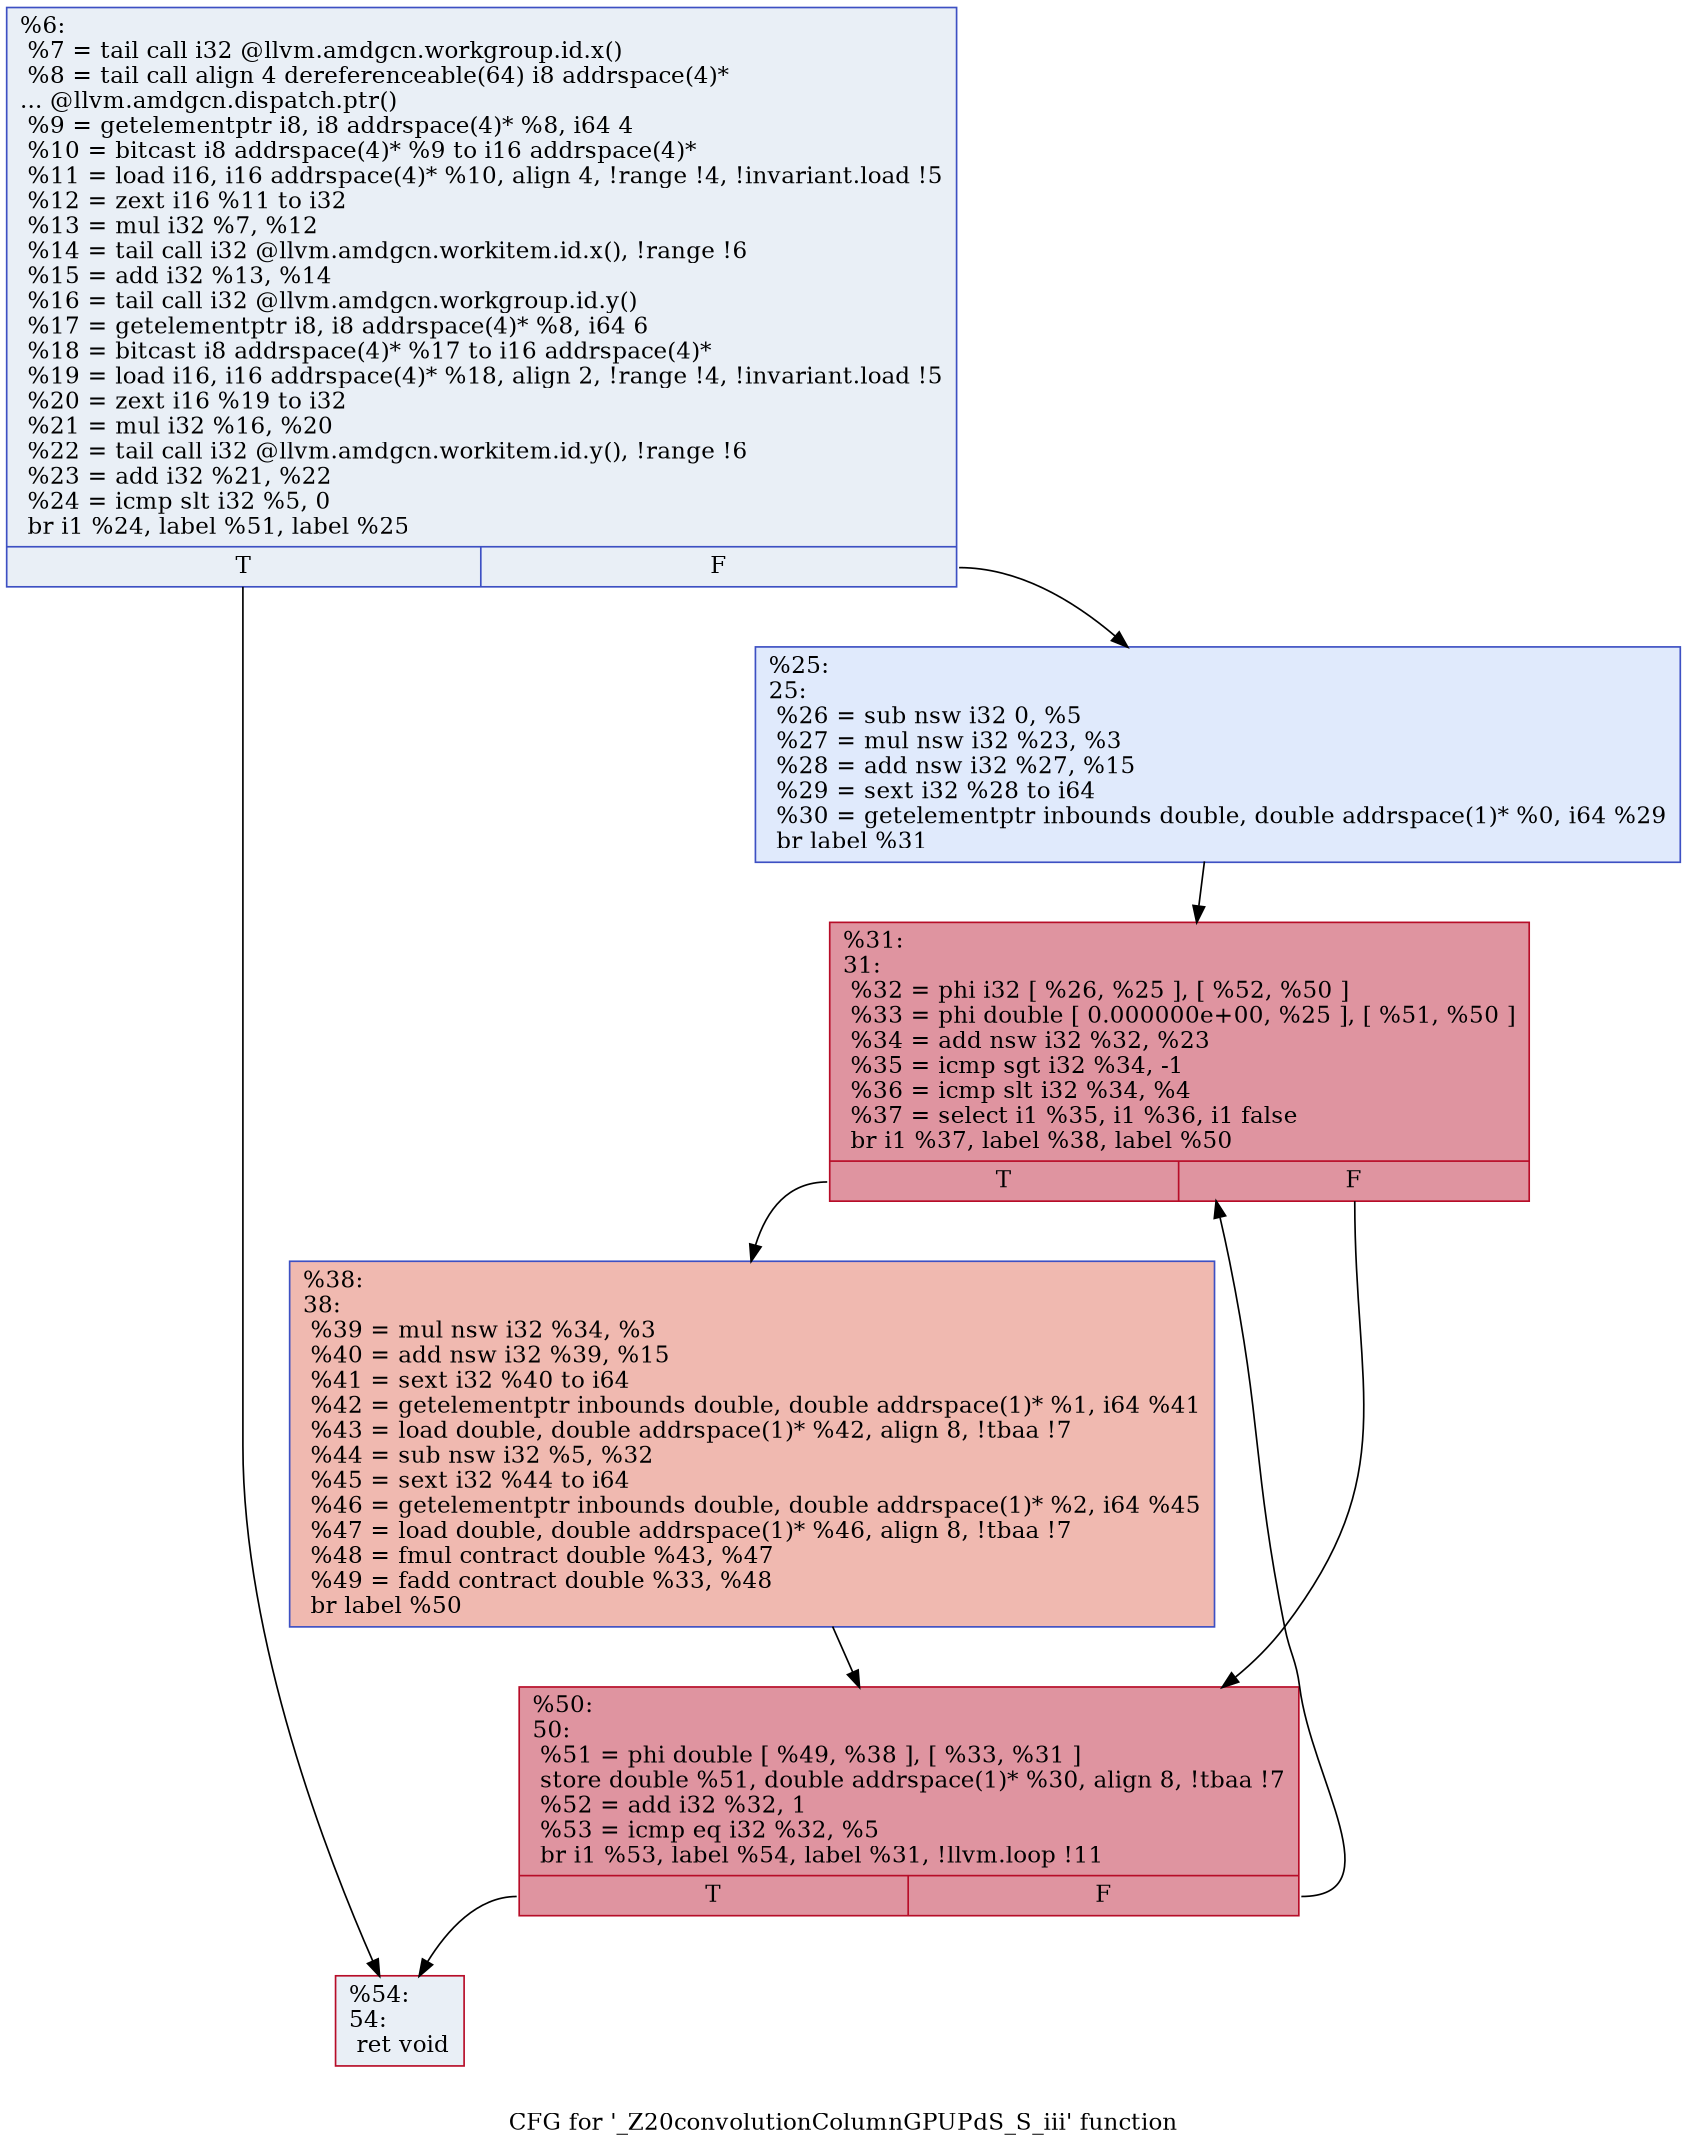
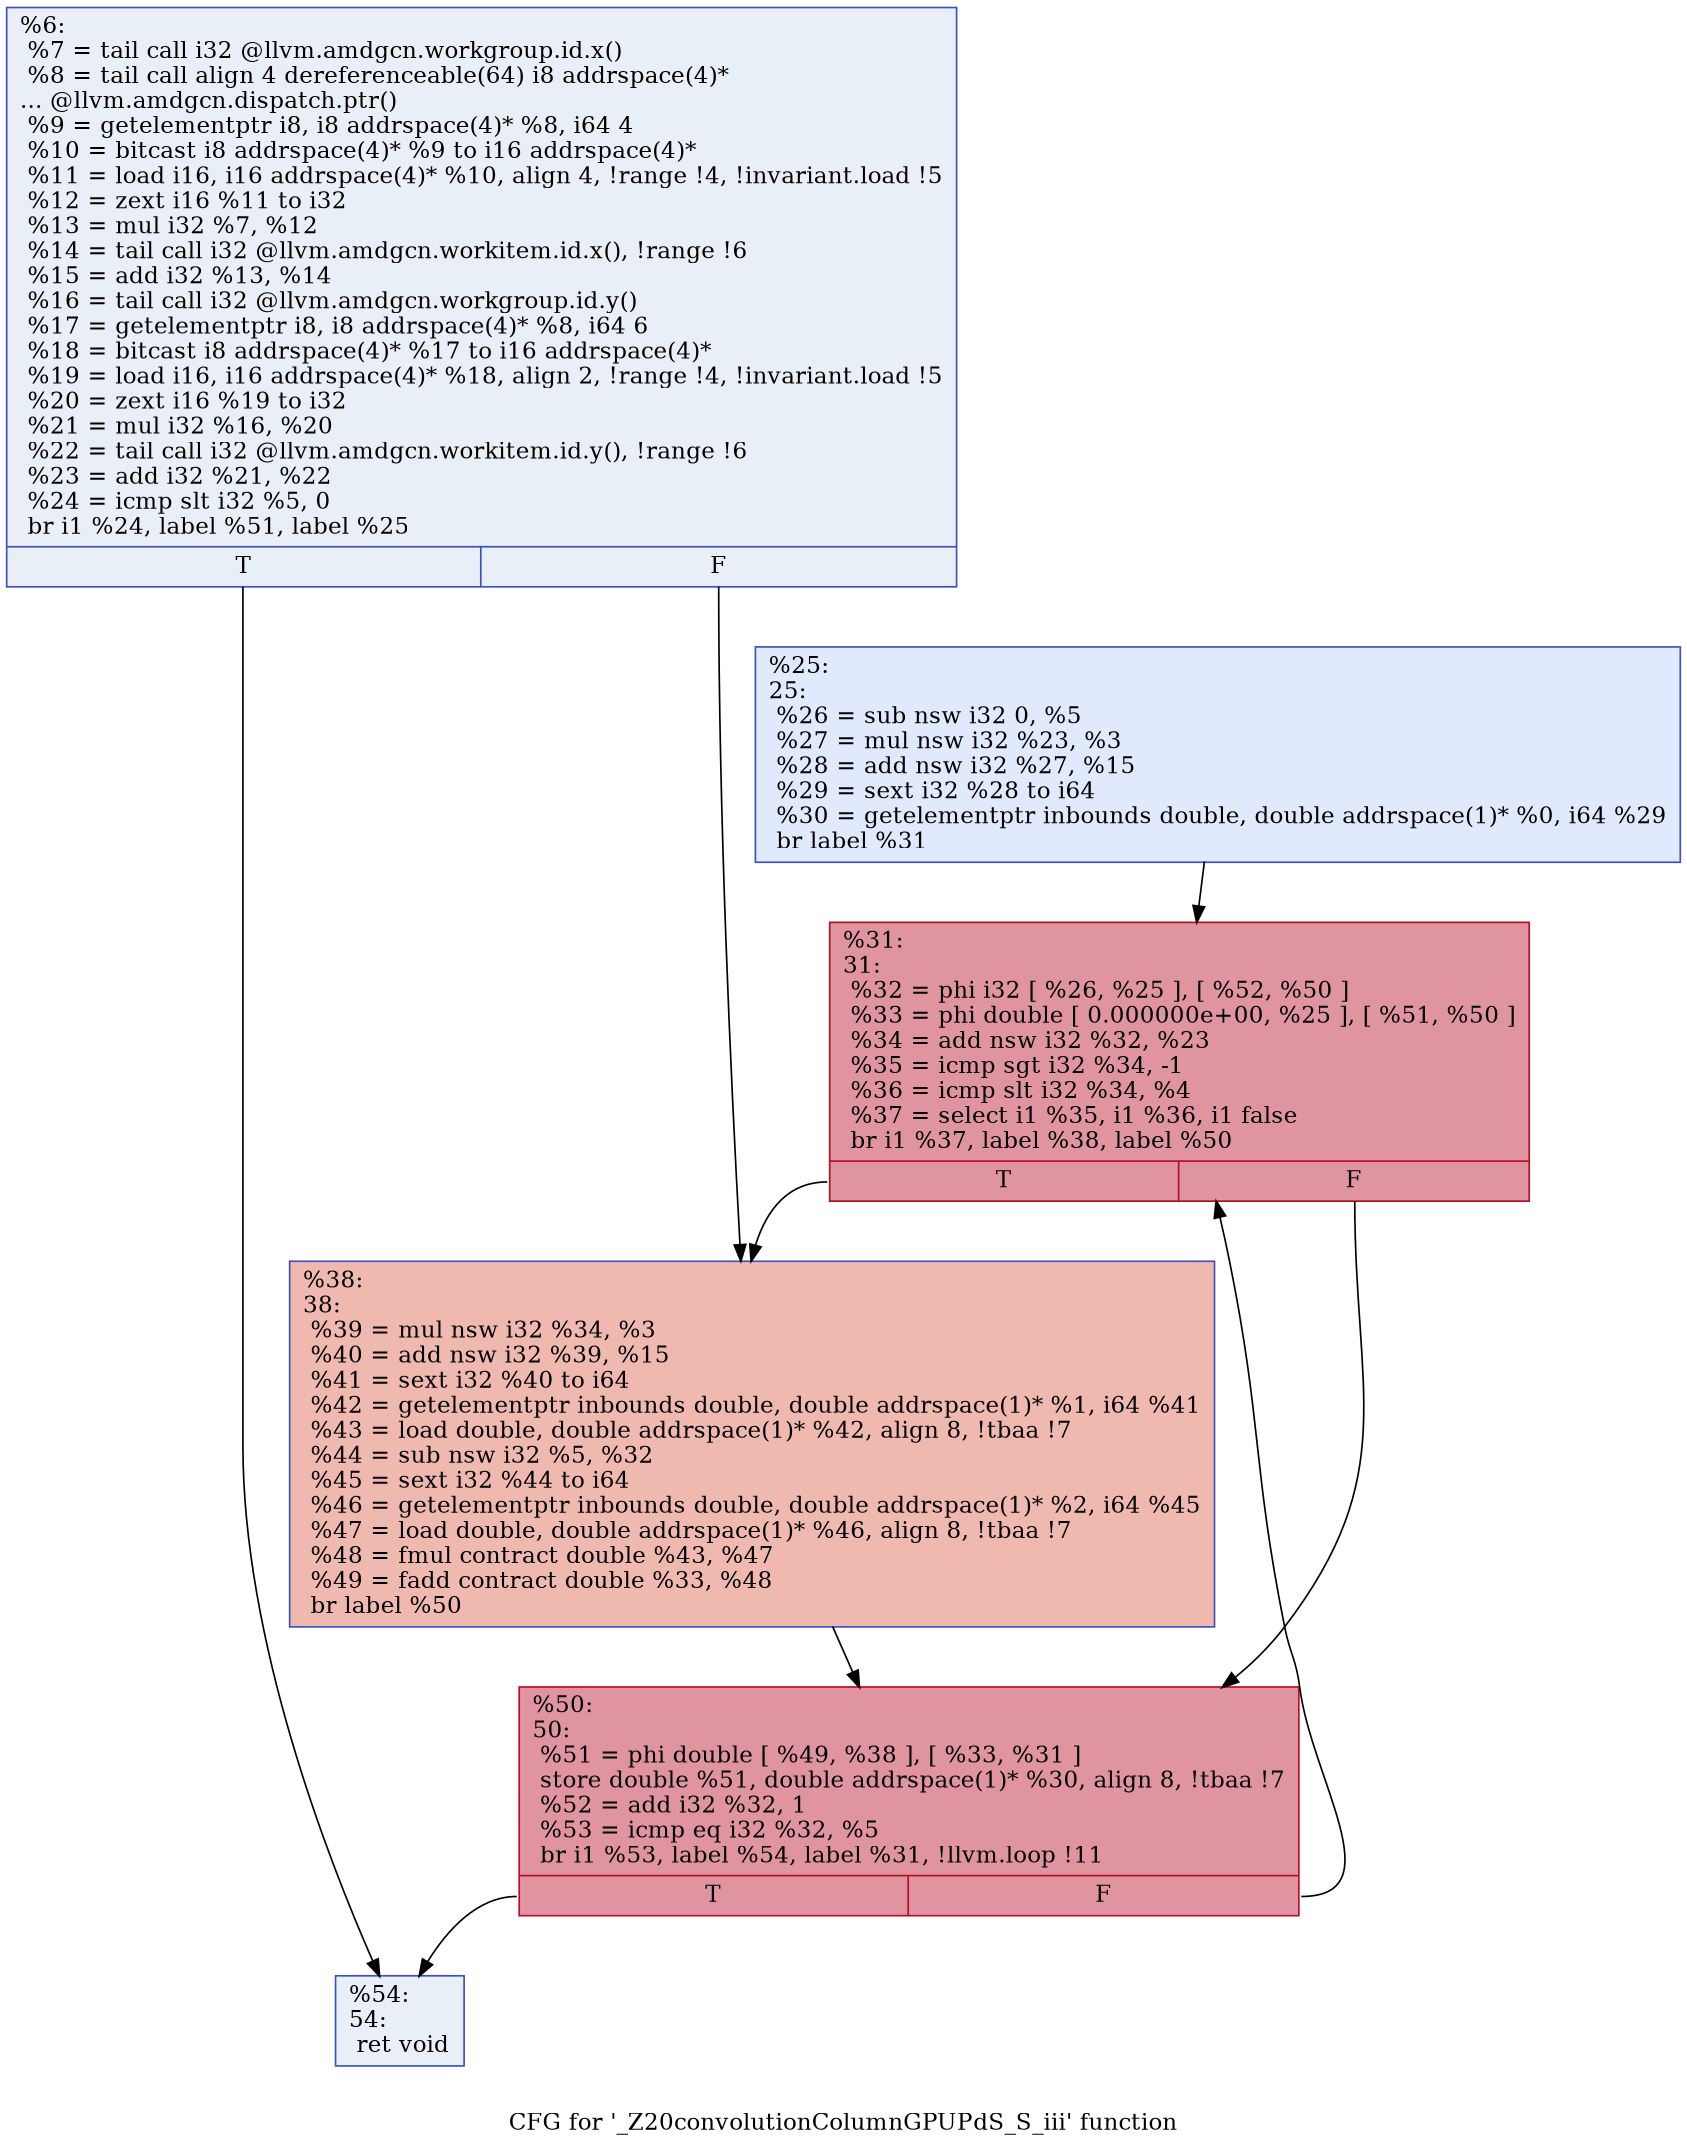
(1043, 588) -> (725, 916)
(400, 2021) -> (400, 2021)
